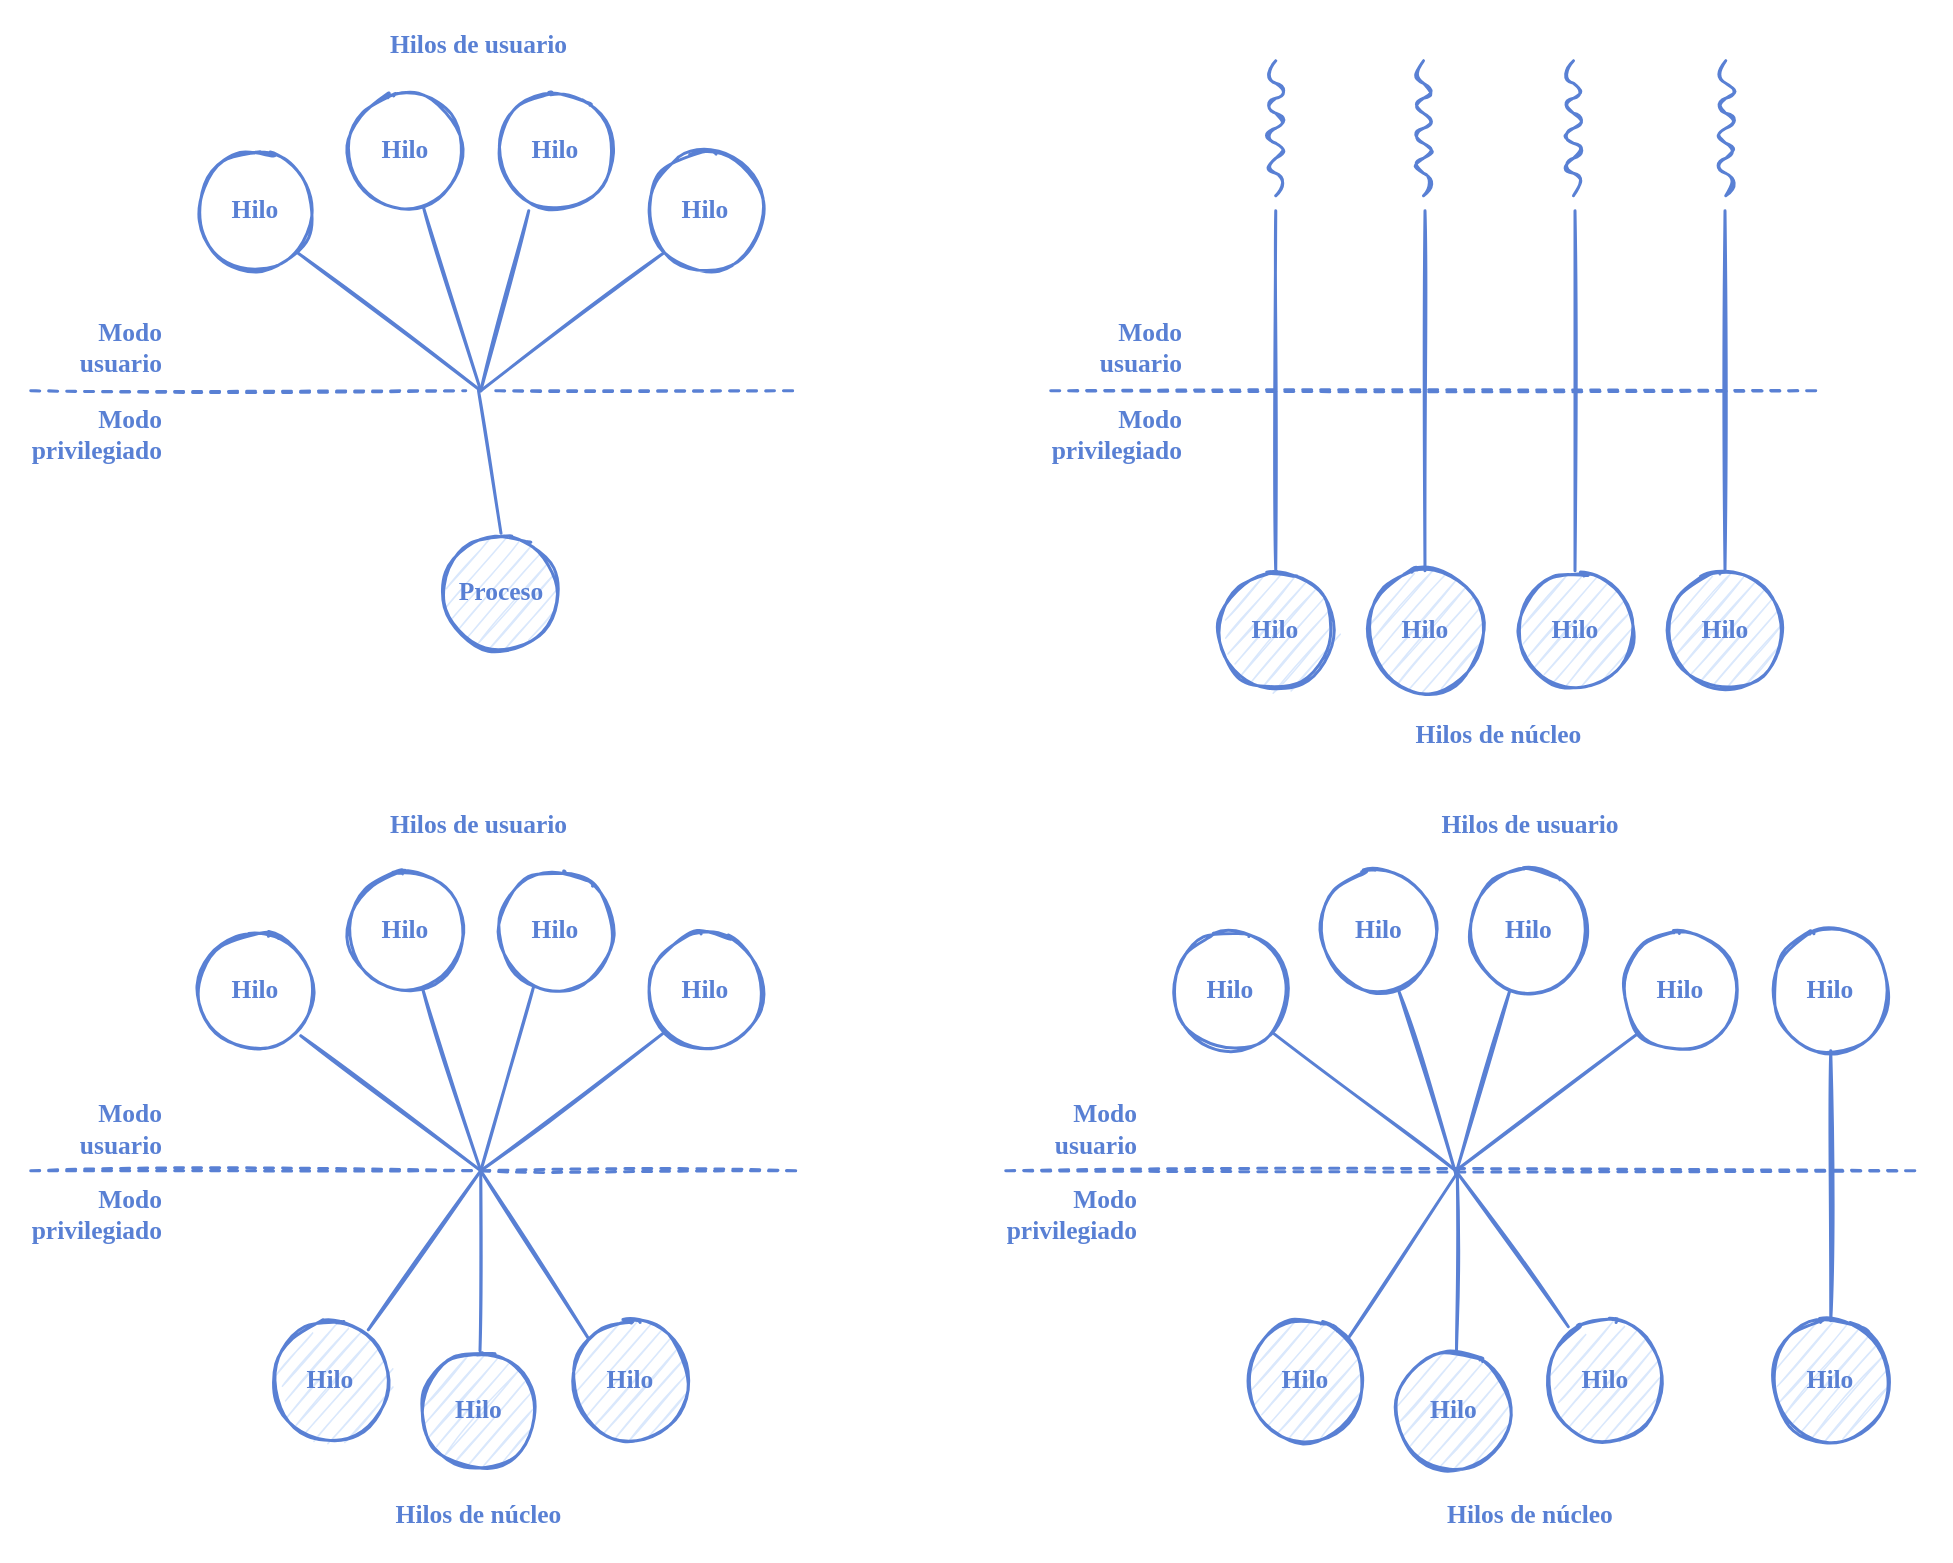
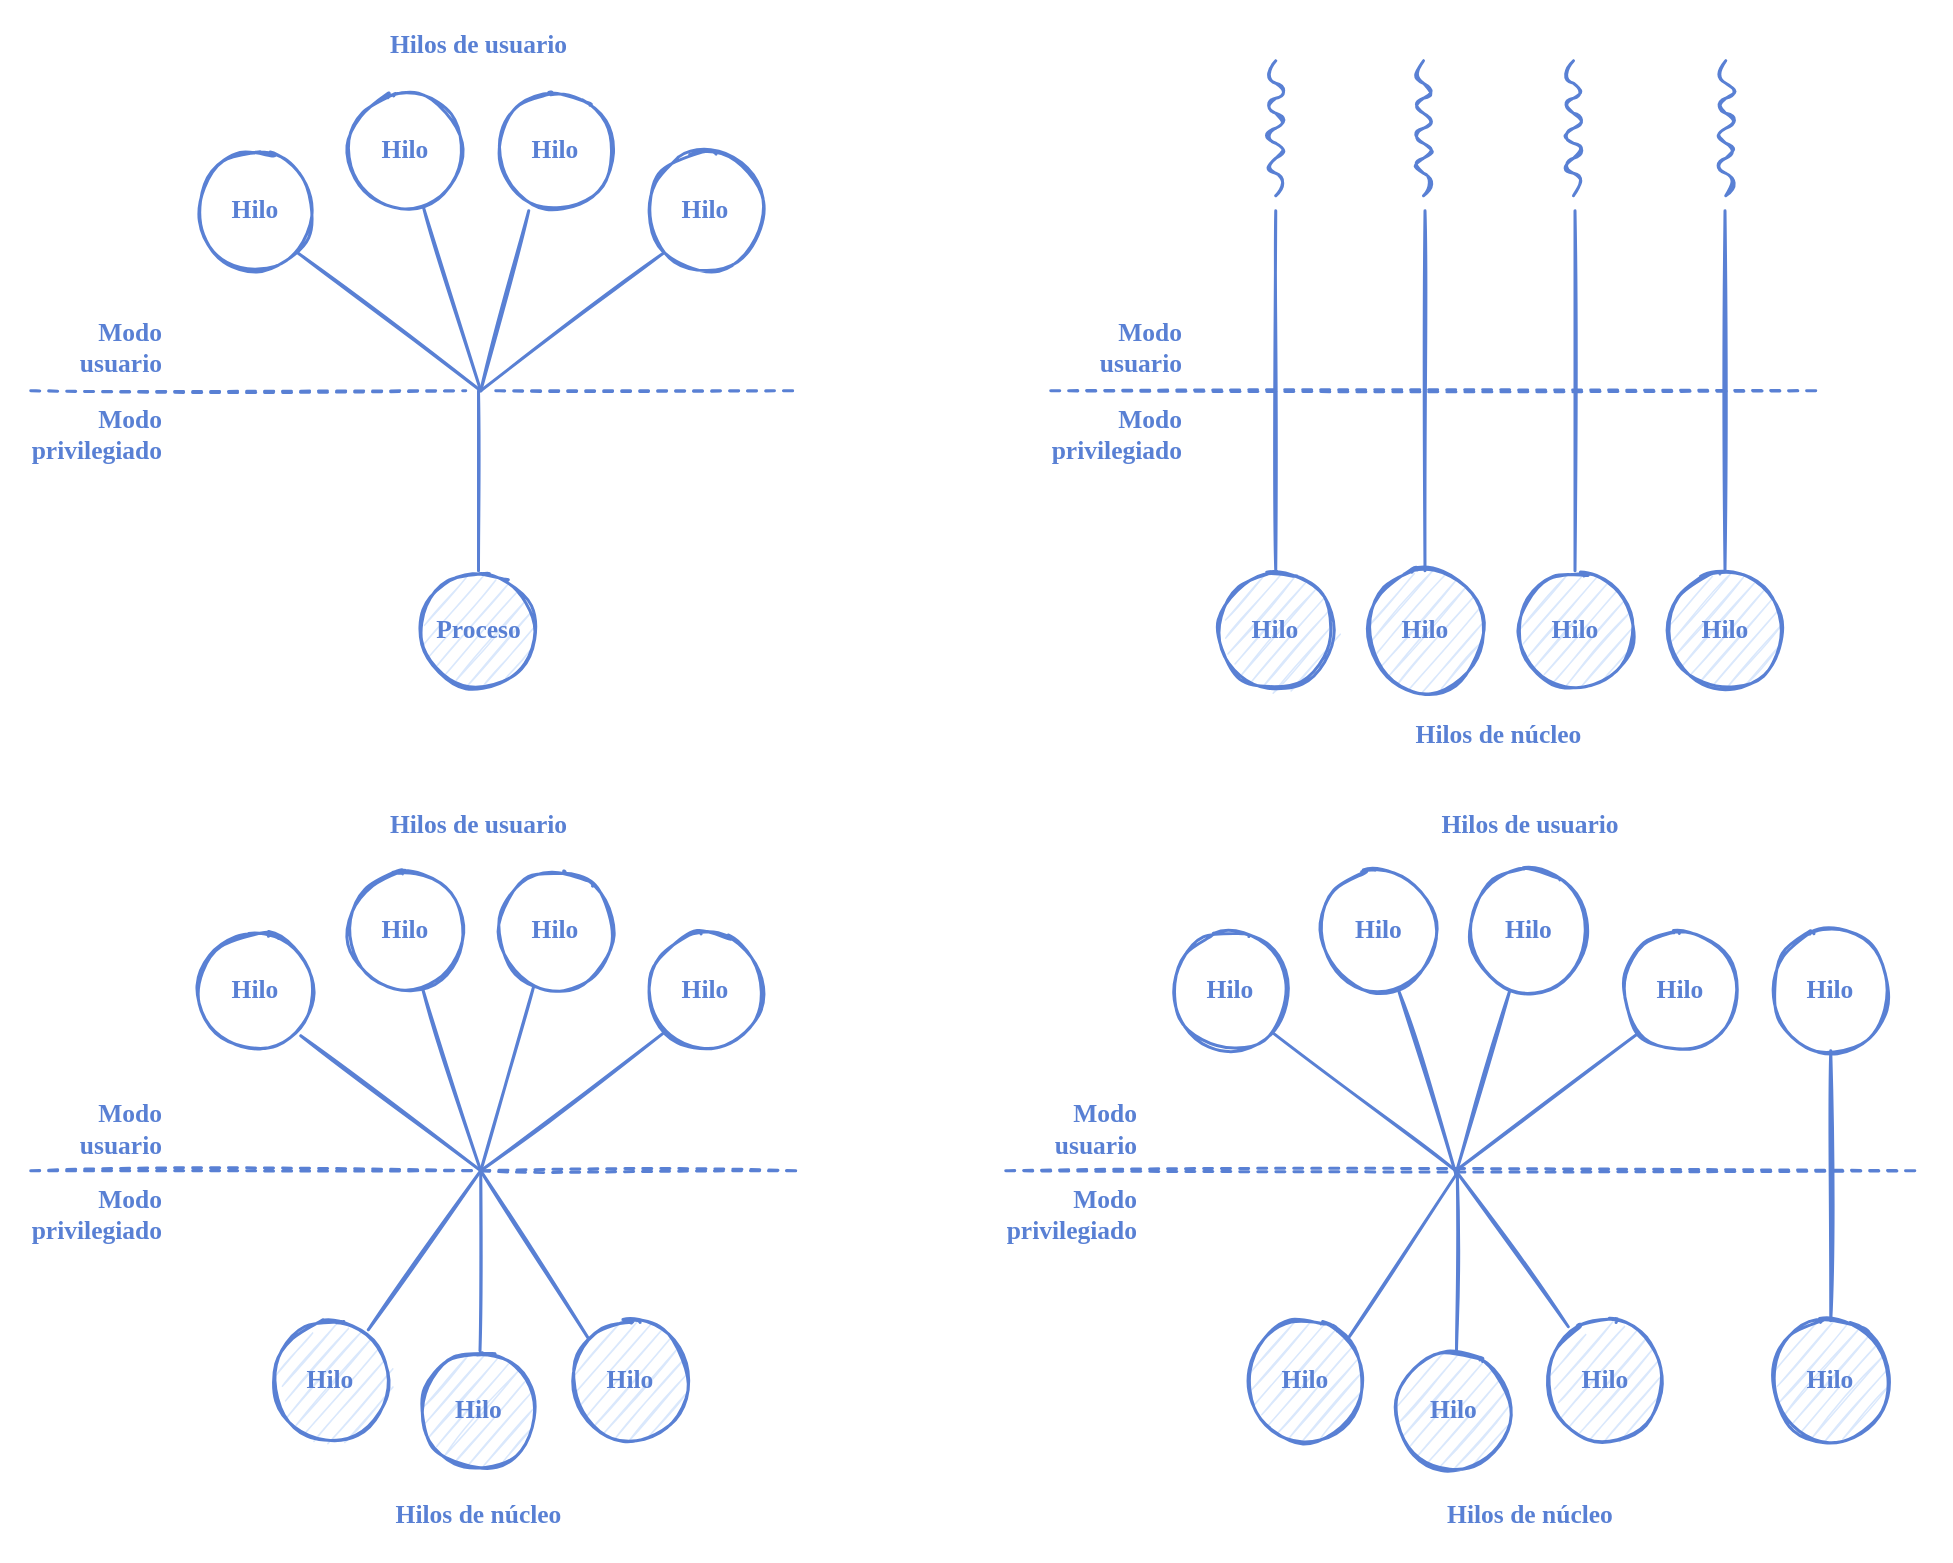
(501, 593) -> (479, 631)
